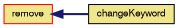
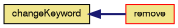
(75, 14) -> (113, 14)
